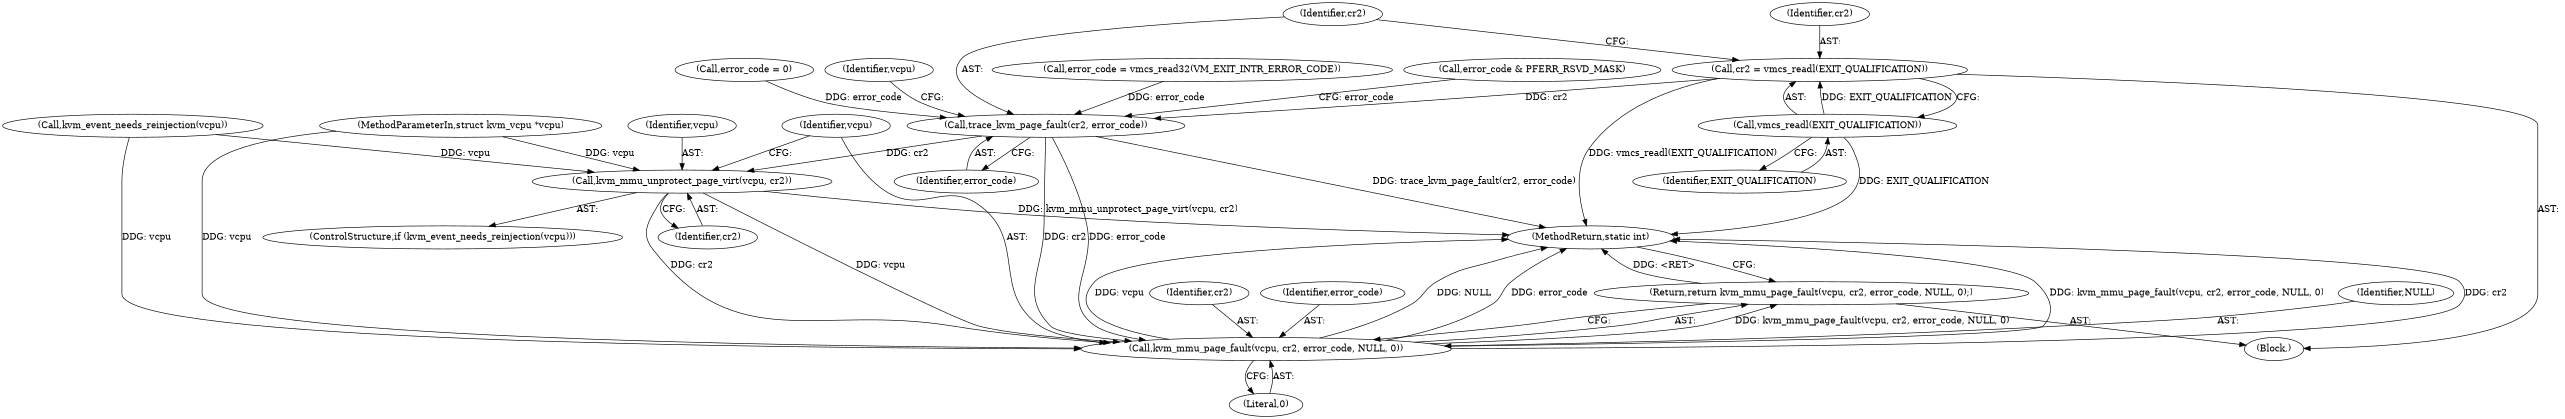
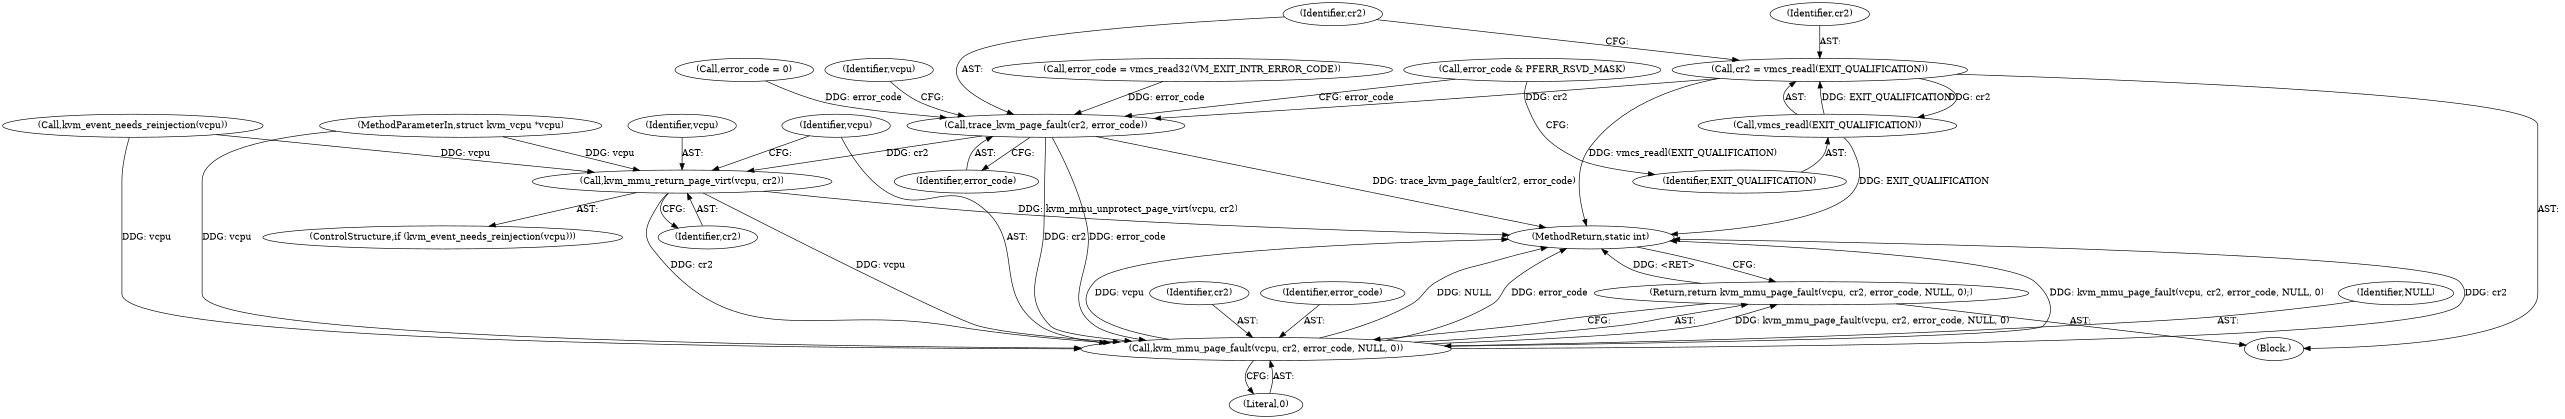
(1970, 98) -> (1970, 98)
(1789, 153) -> (1565, 152)
(682, 182) -> (682, 182)
